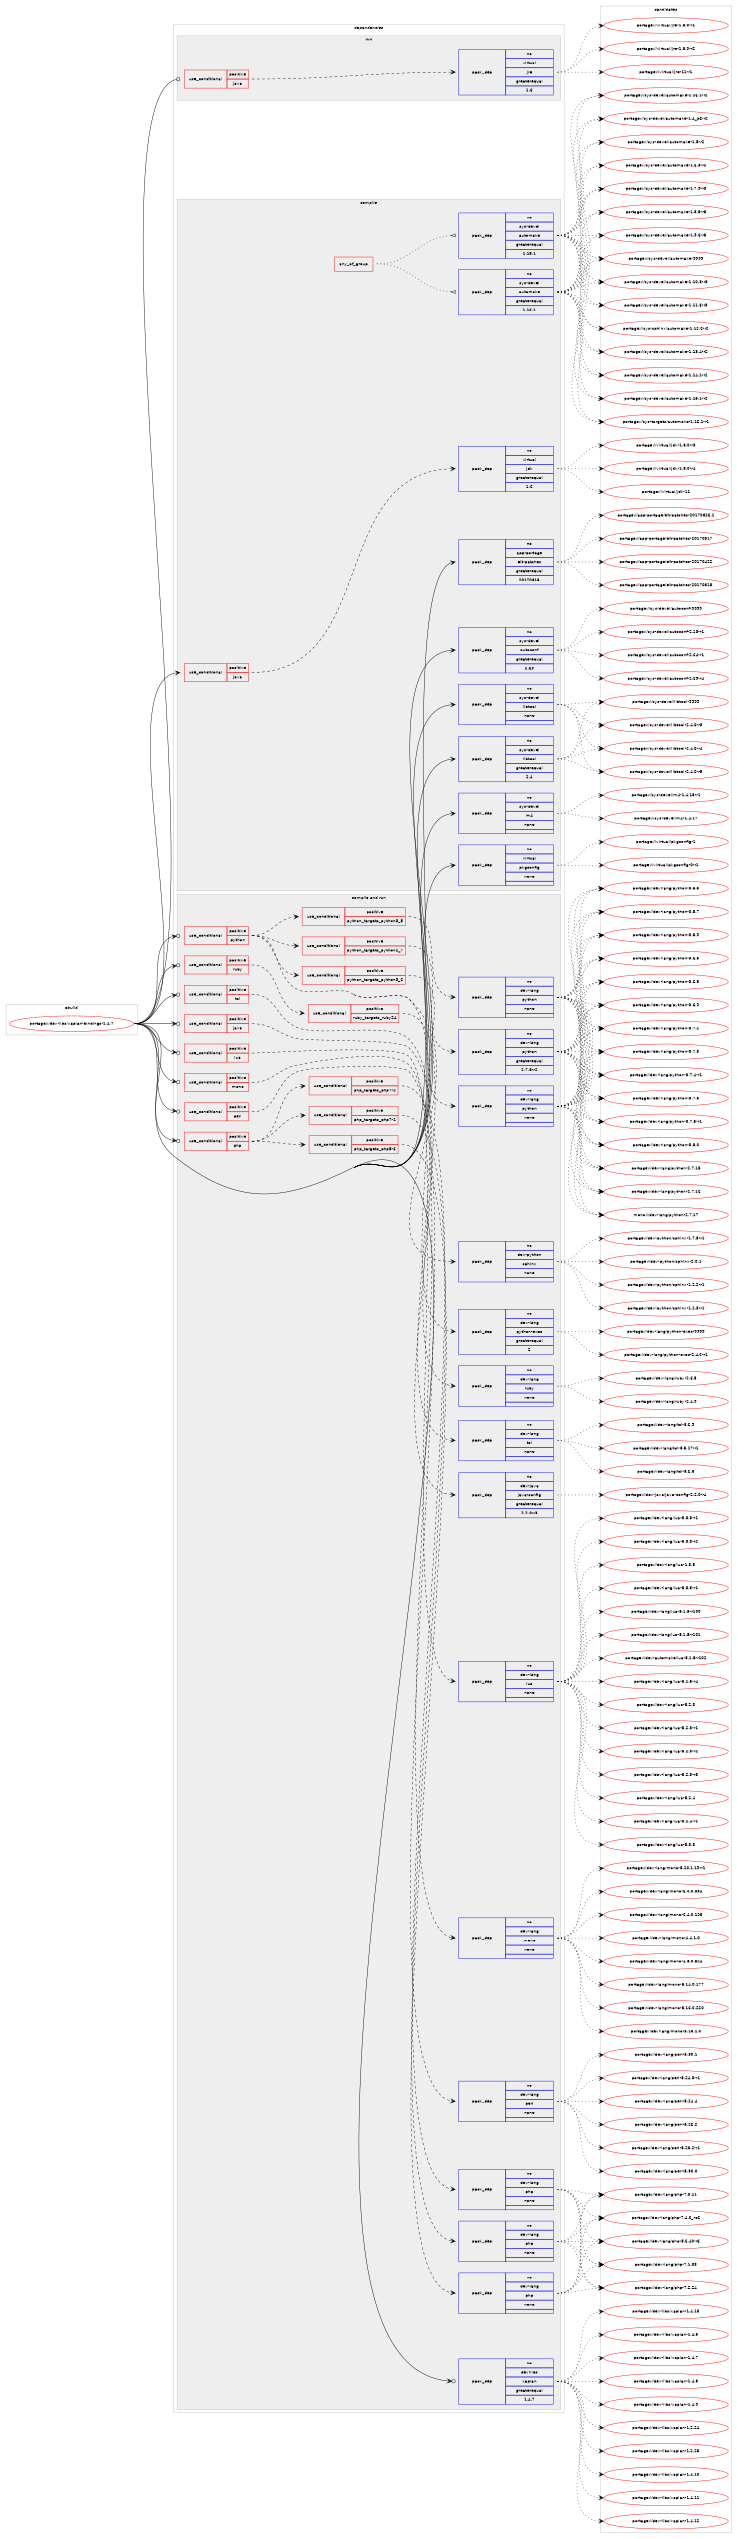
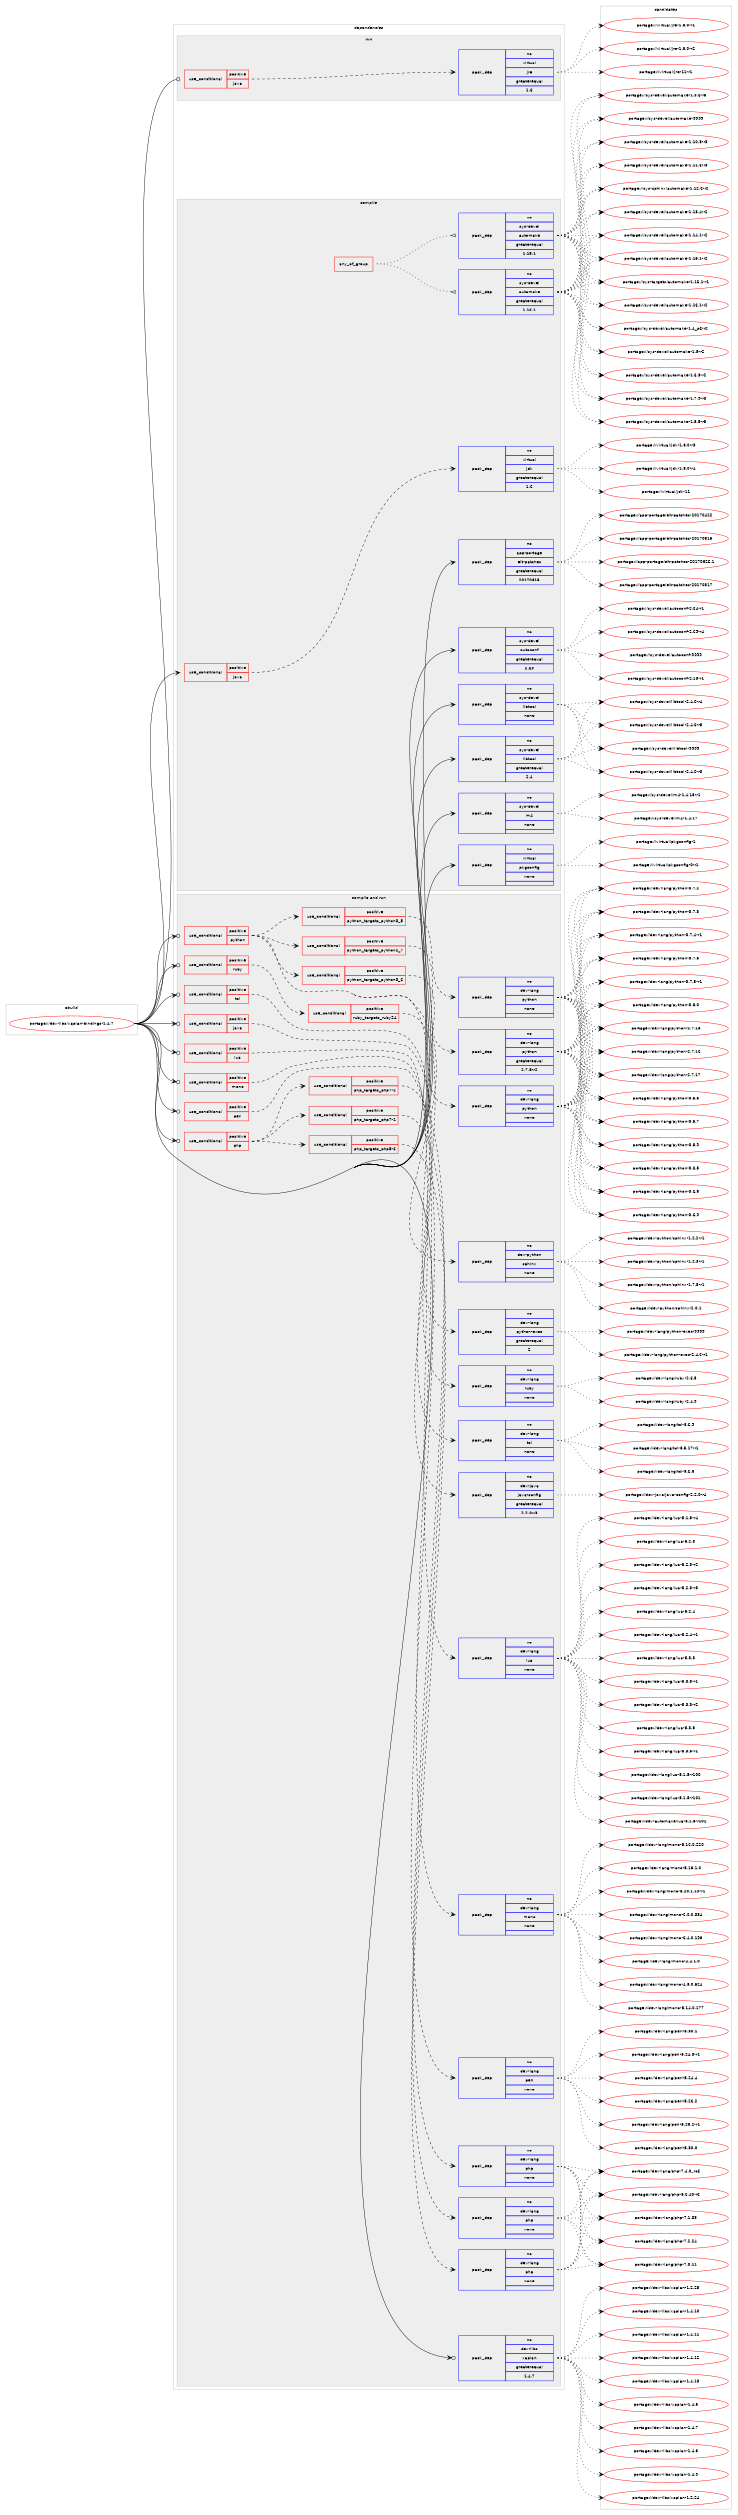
(666, 1215) -> (666, 1075)
(666, 1565) -> (666, 1728)
(666, 1728) -> none
